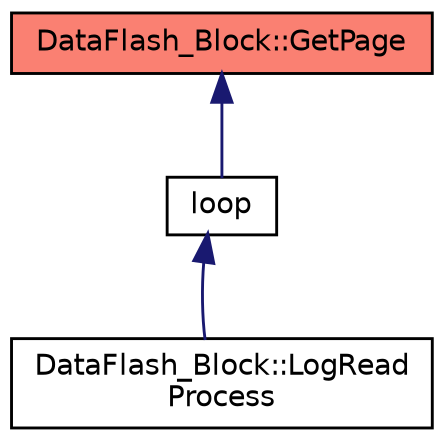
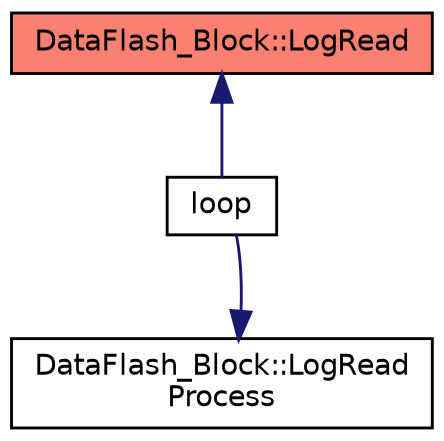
(222, 43) -> (222, 43)
(203, 301) -> (241, 272)
